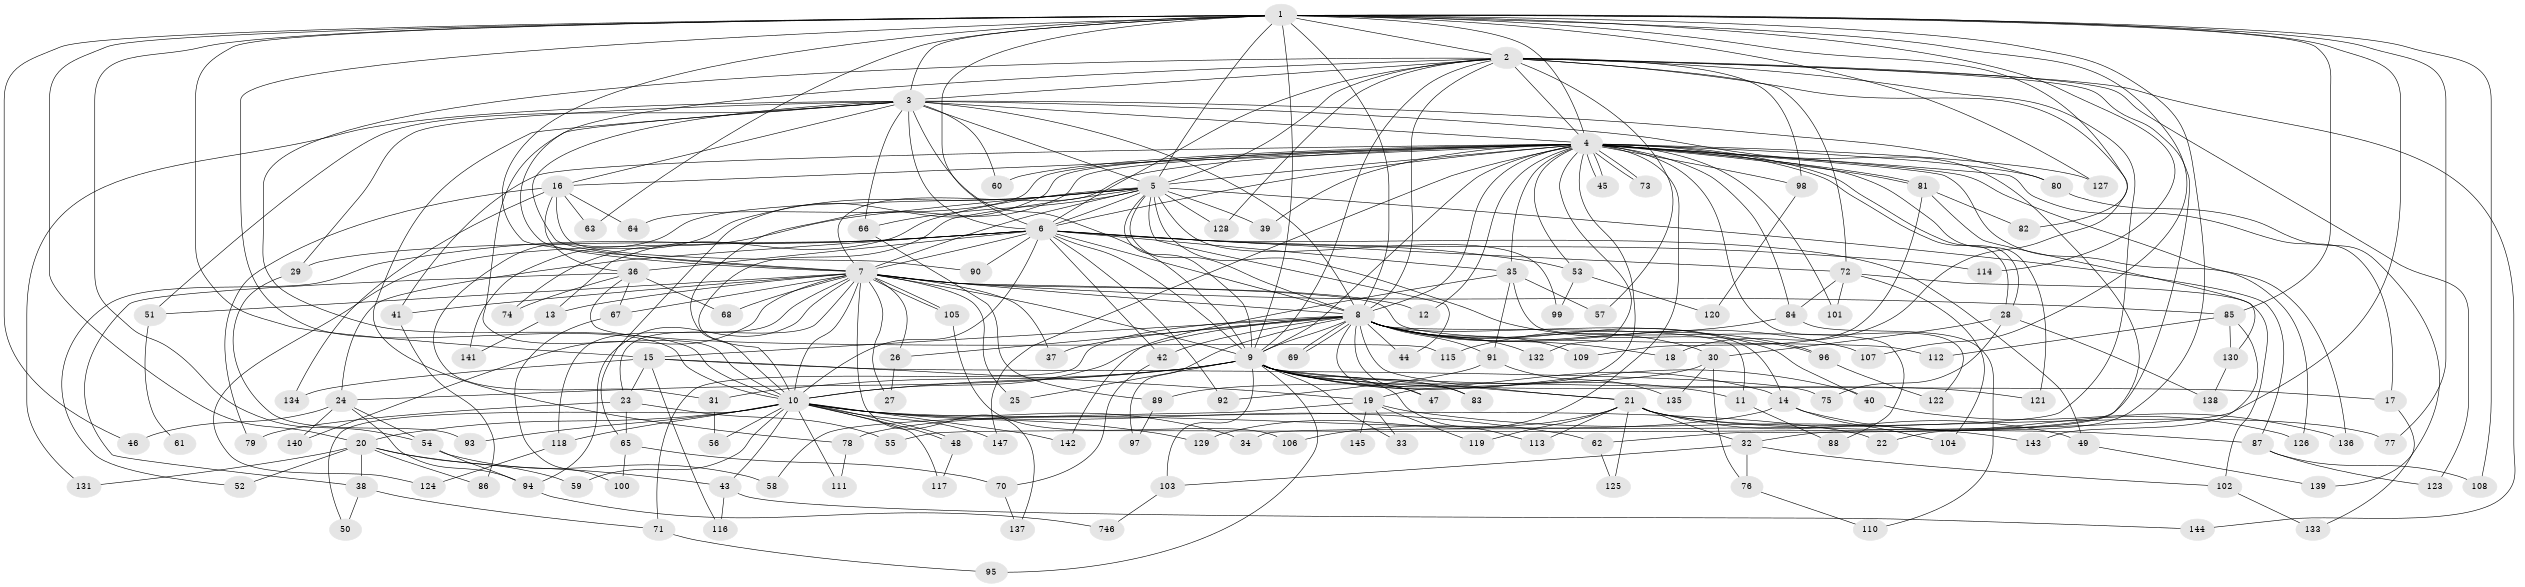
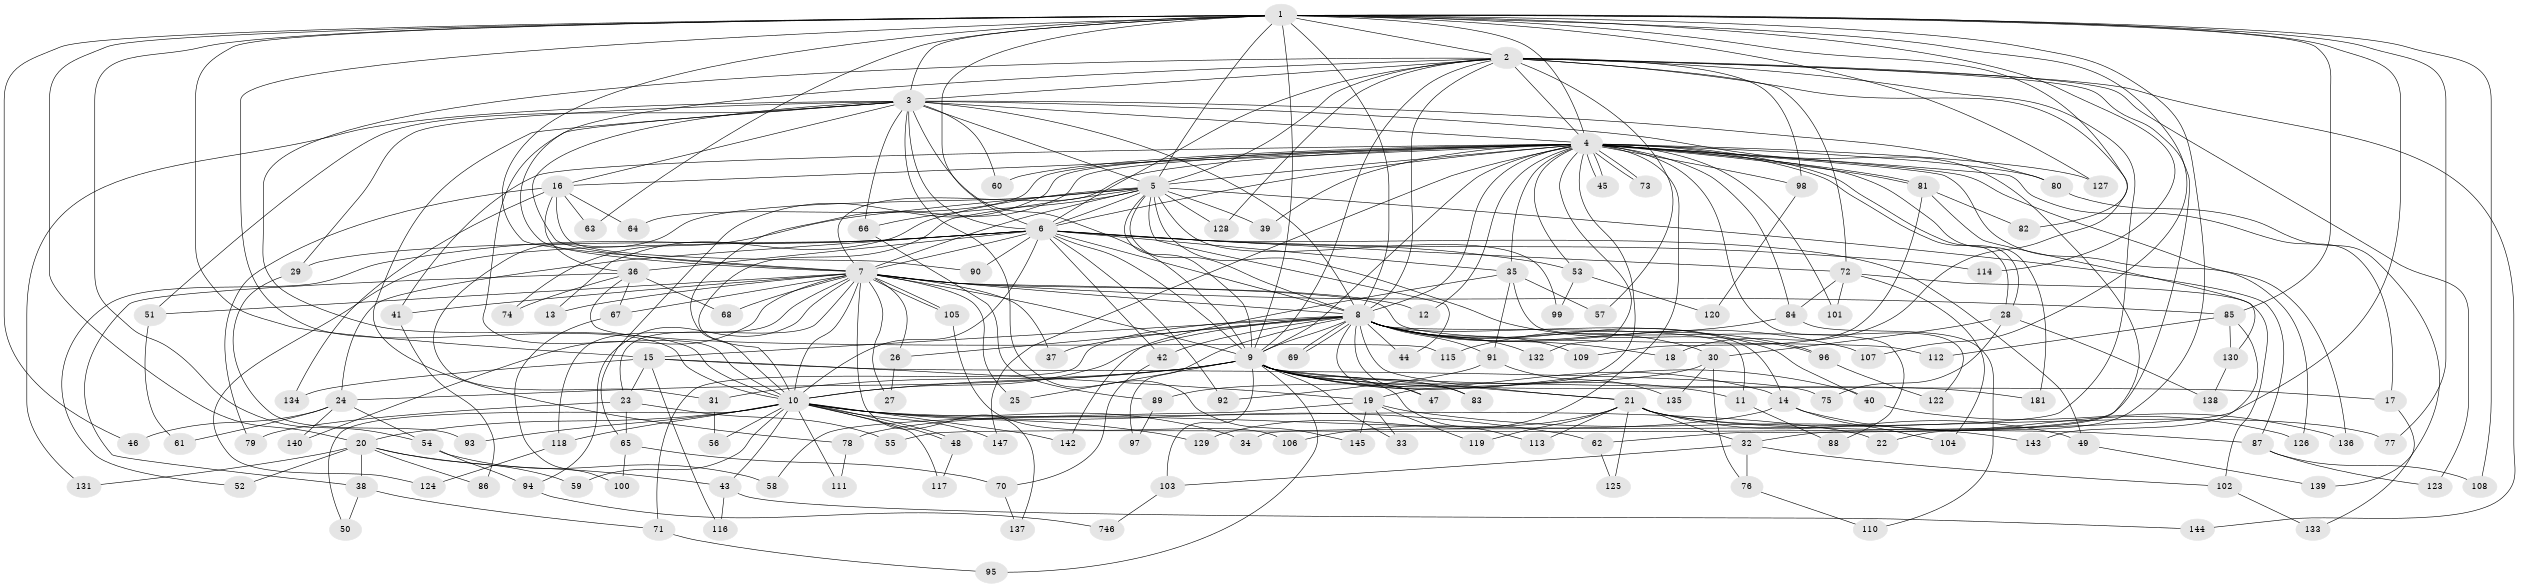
(469, 358) -> none
none -> (1027, 366)
(2038, 401) -> (2038, 401)
(426, 463) -> (248, 428)
